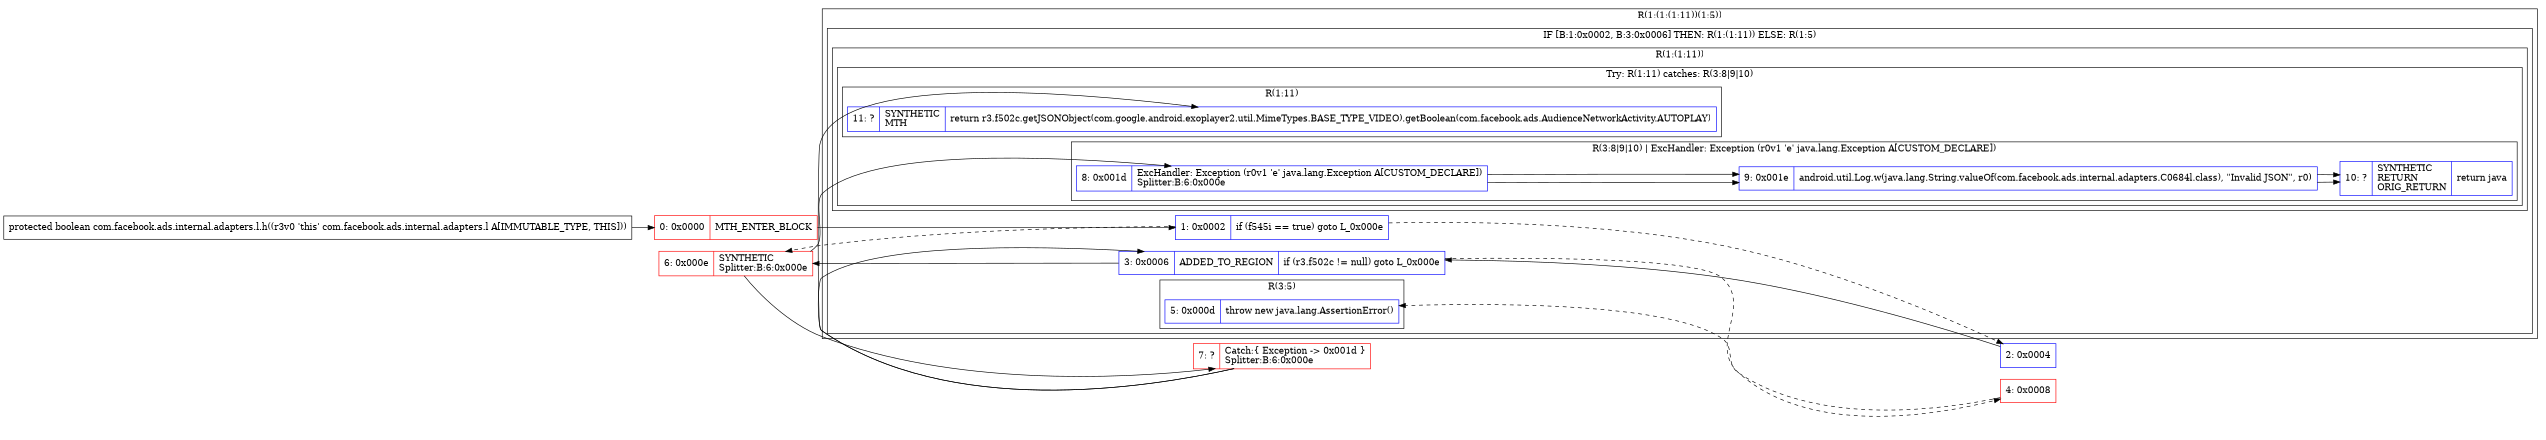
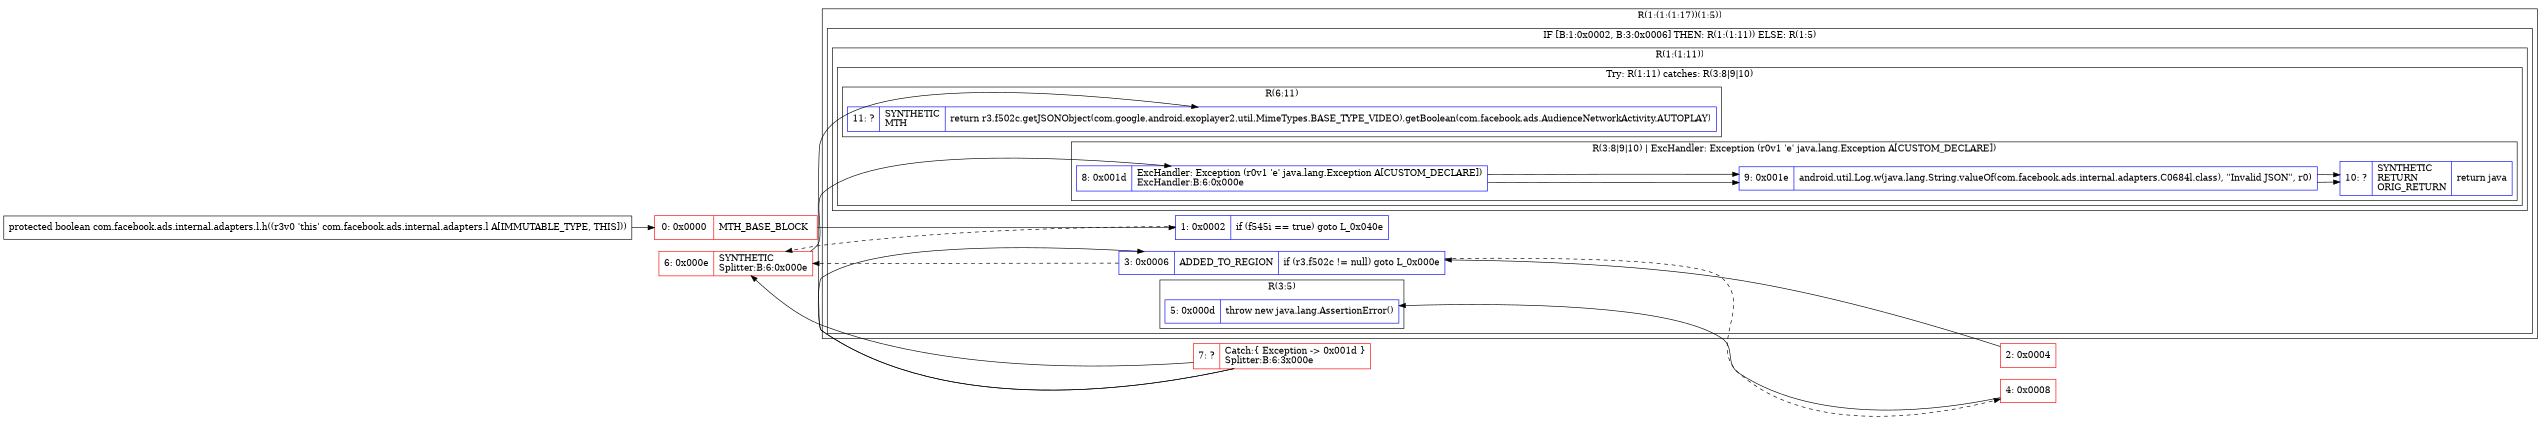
(1680, 16) -> (1680, 16)
(1282, 94) -> (1282, 94)
(1181, 183) -> (1190, 183)
(764, 227) -> (764, 227)
(1310, 227) -> (1310, 227)
(1701, 242) -> none
(969, 263) -> (969, 263)
(1702, 329) -> (1702, 329)
(2028, 356) -> (2028, 356)
(1269, 361) -> (1269, 361)
(964, 369) -> (965, 359)
